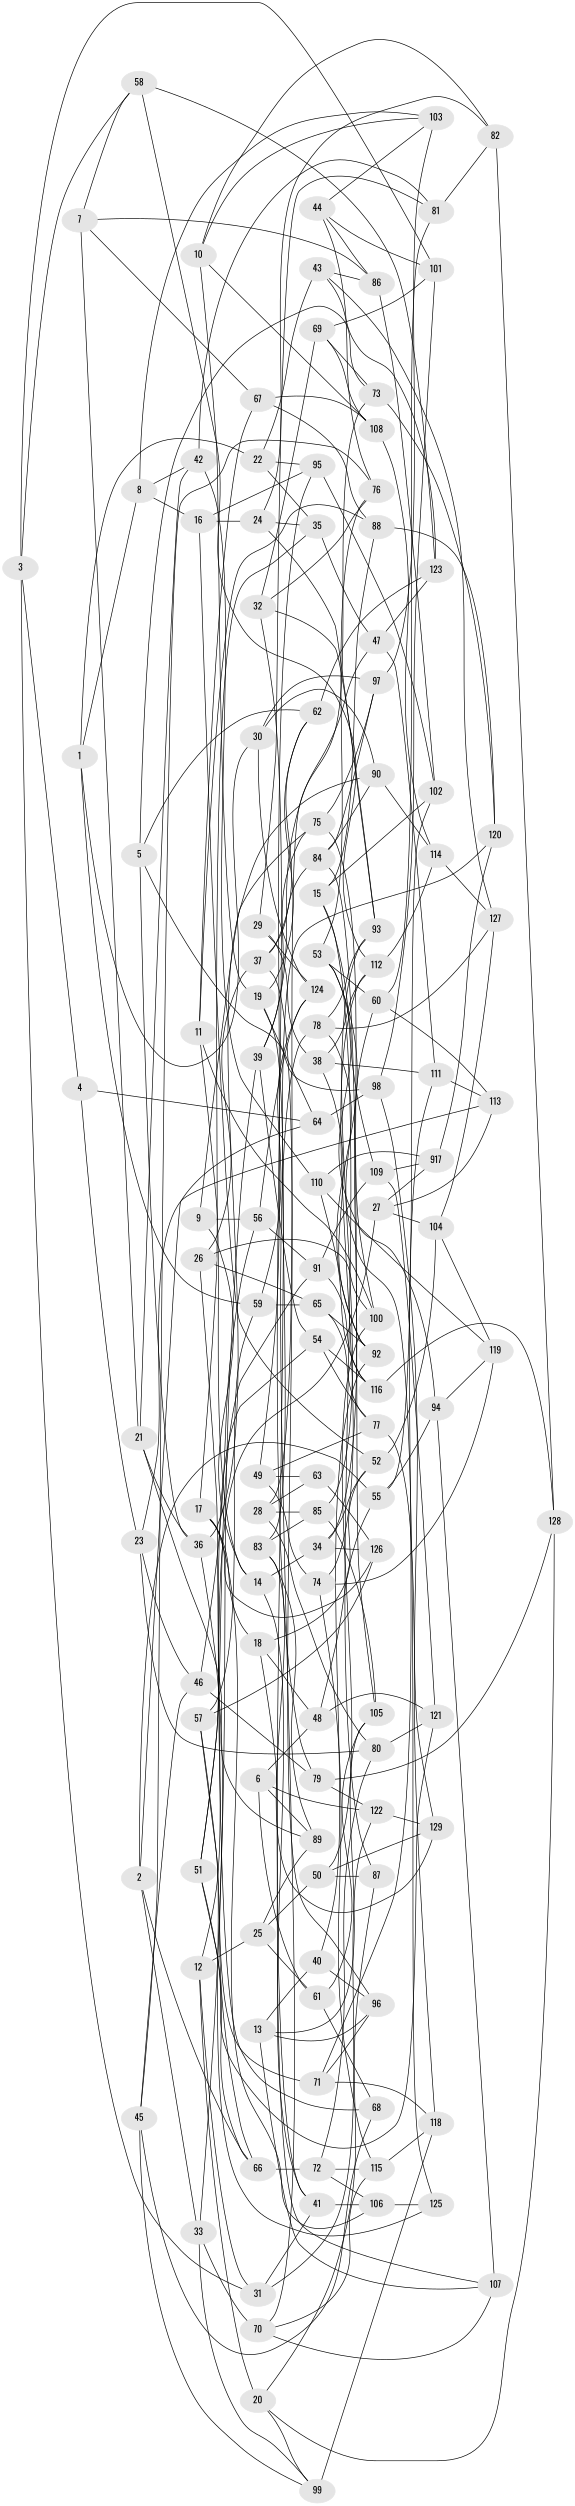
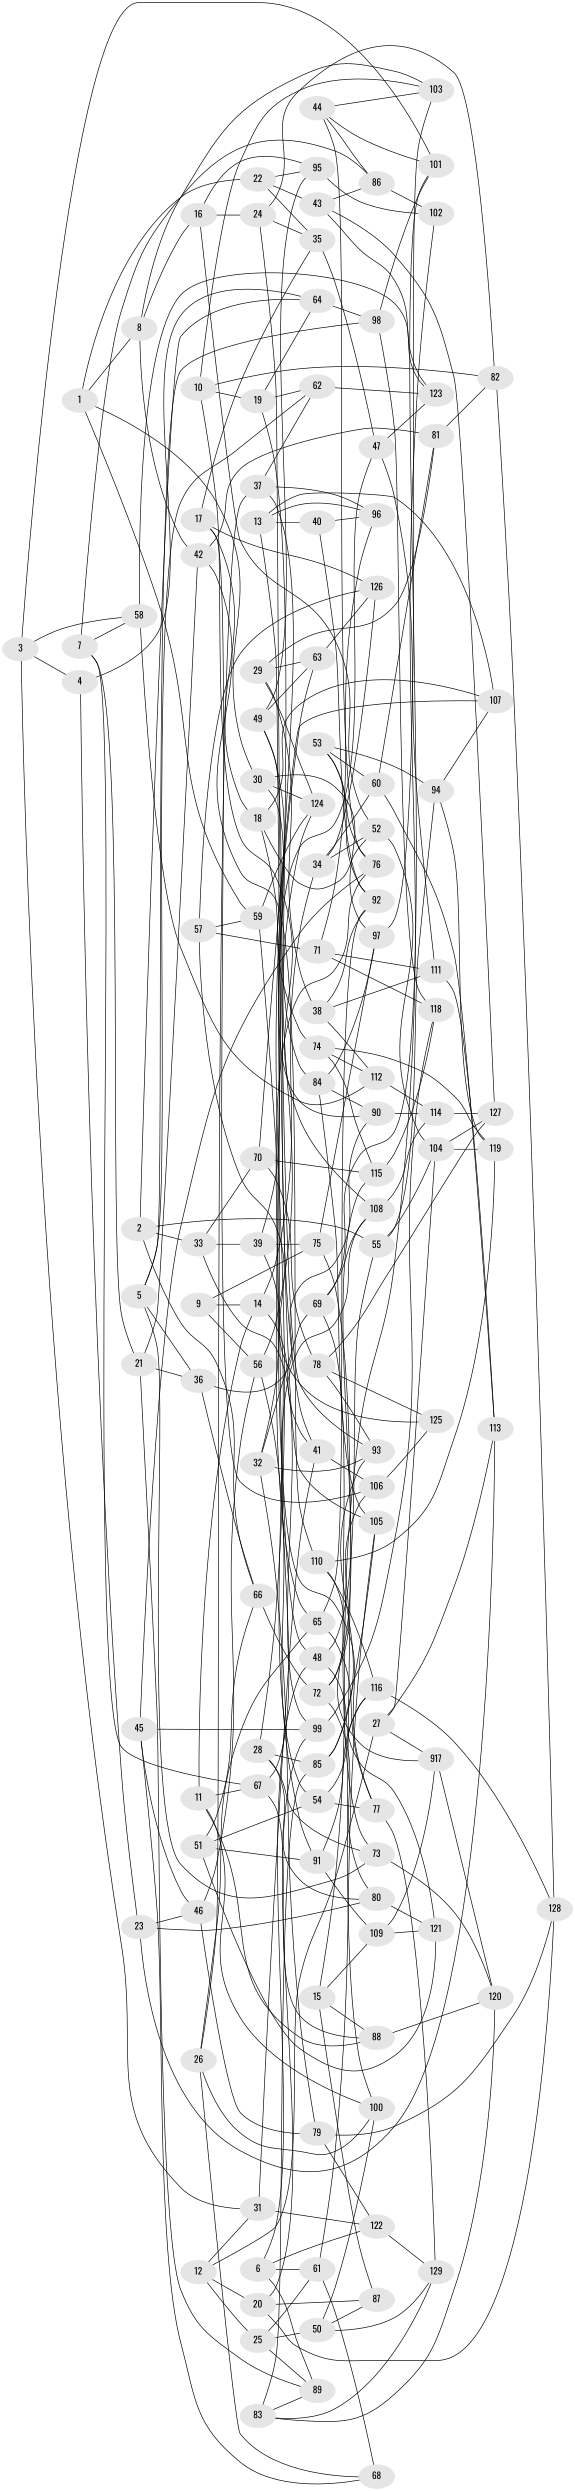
none -> (288, 665)
(412, 1146) -> (415, 1194)
